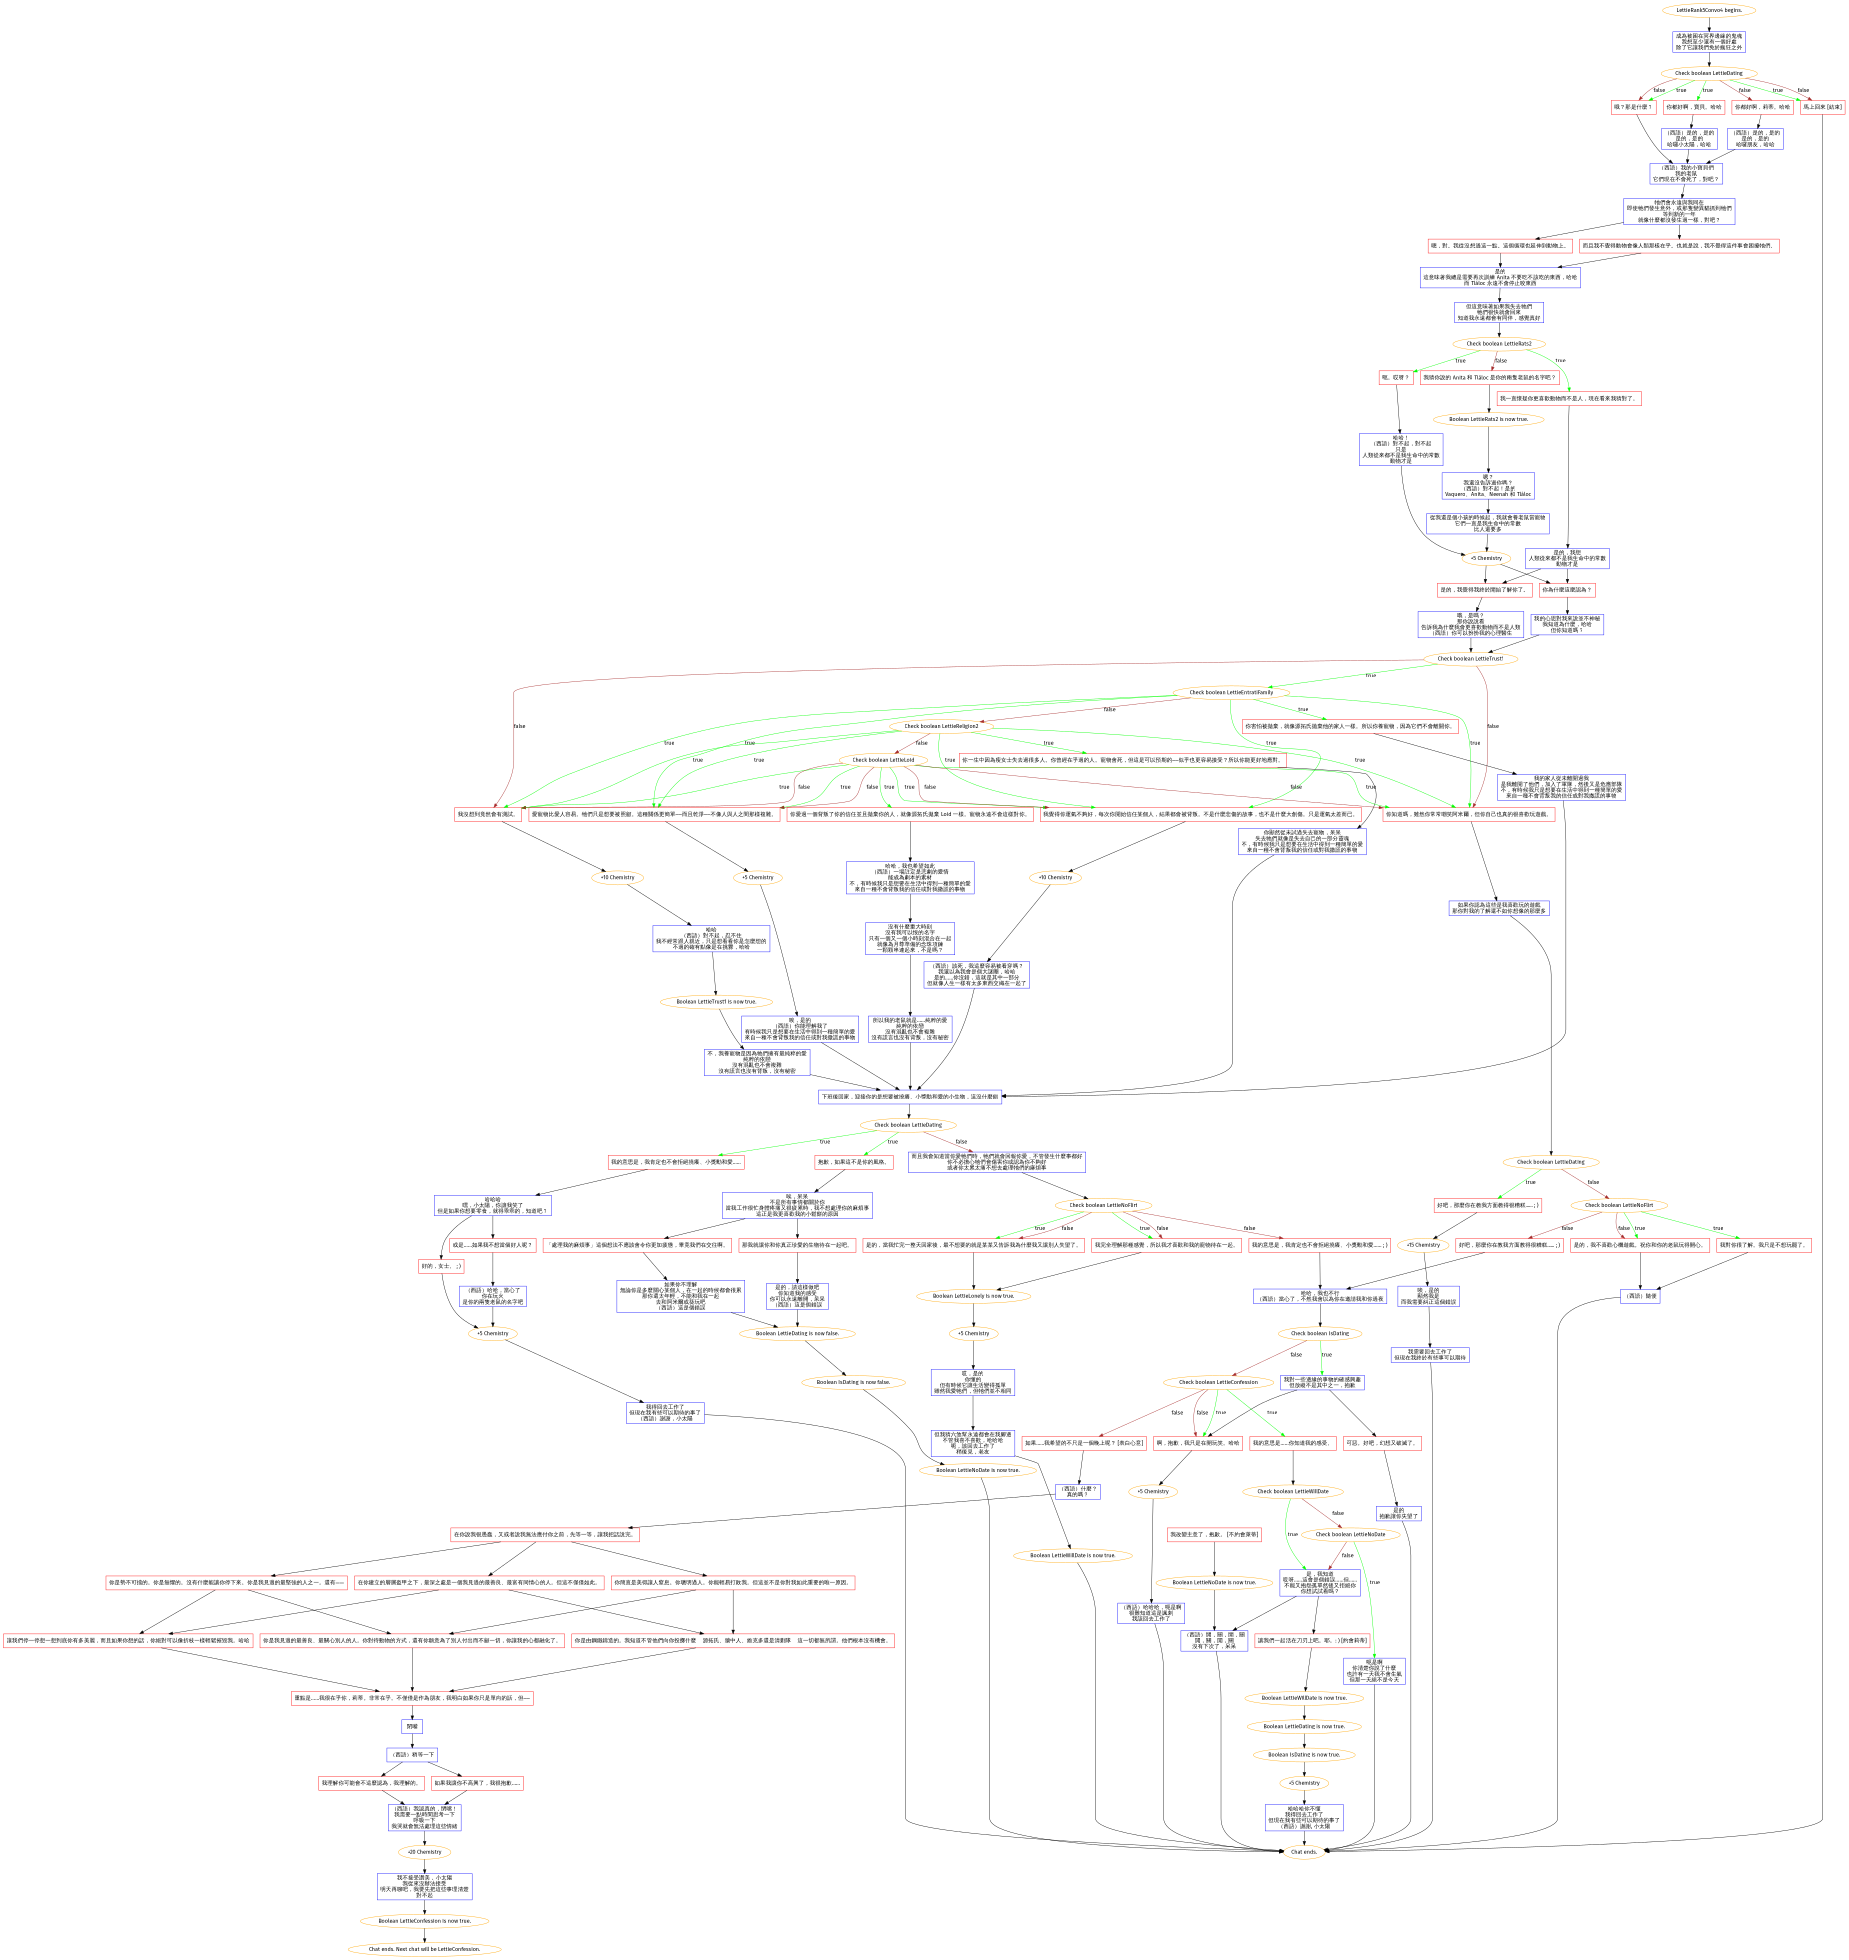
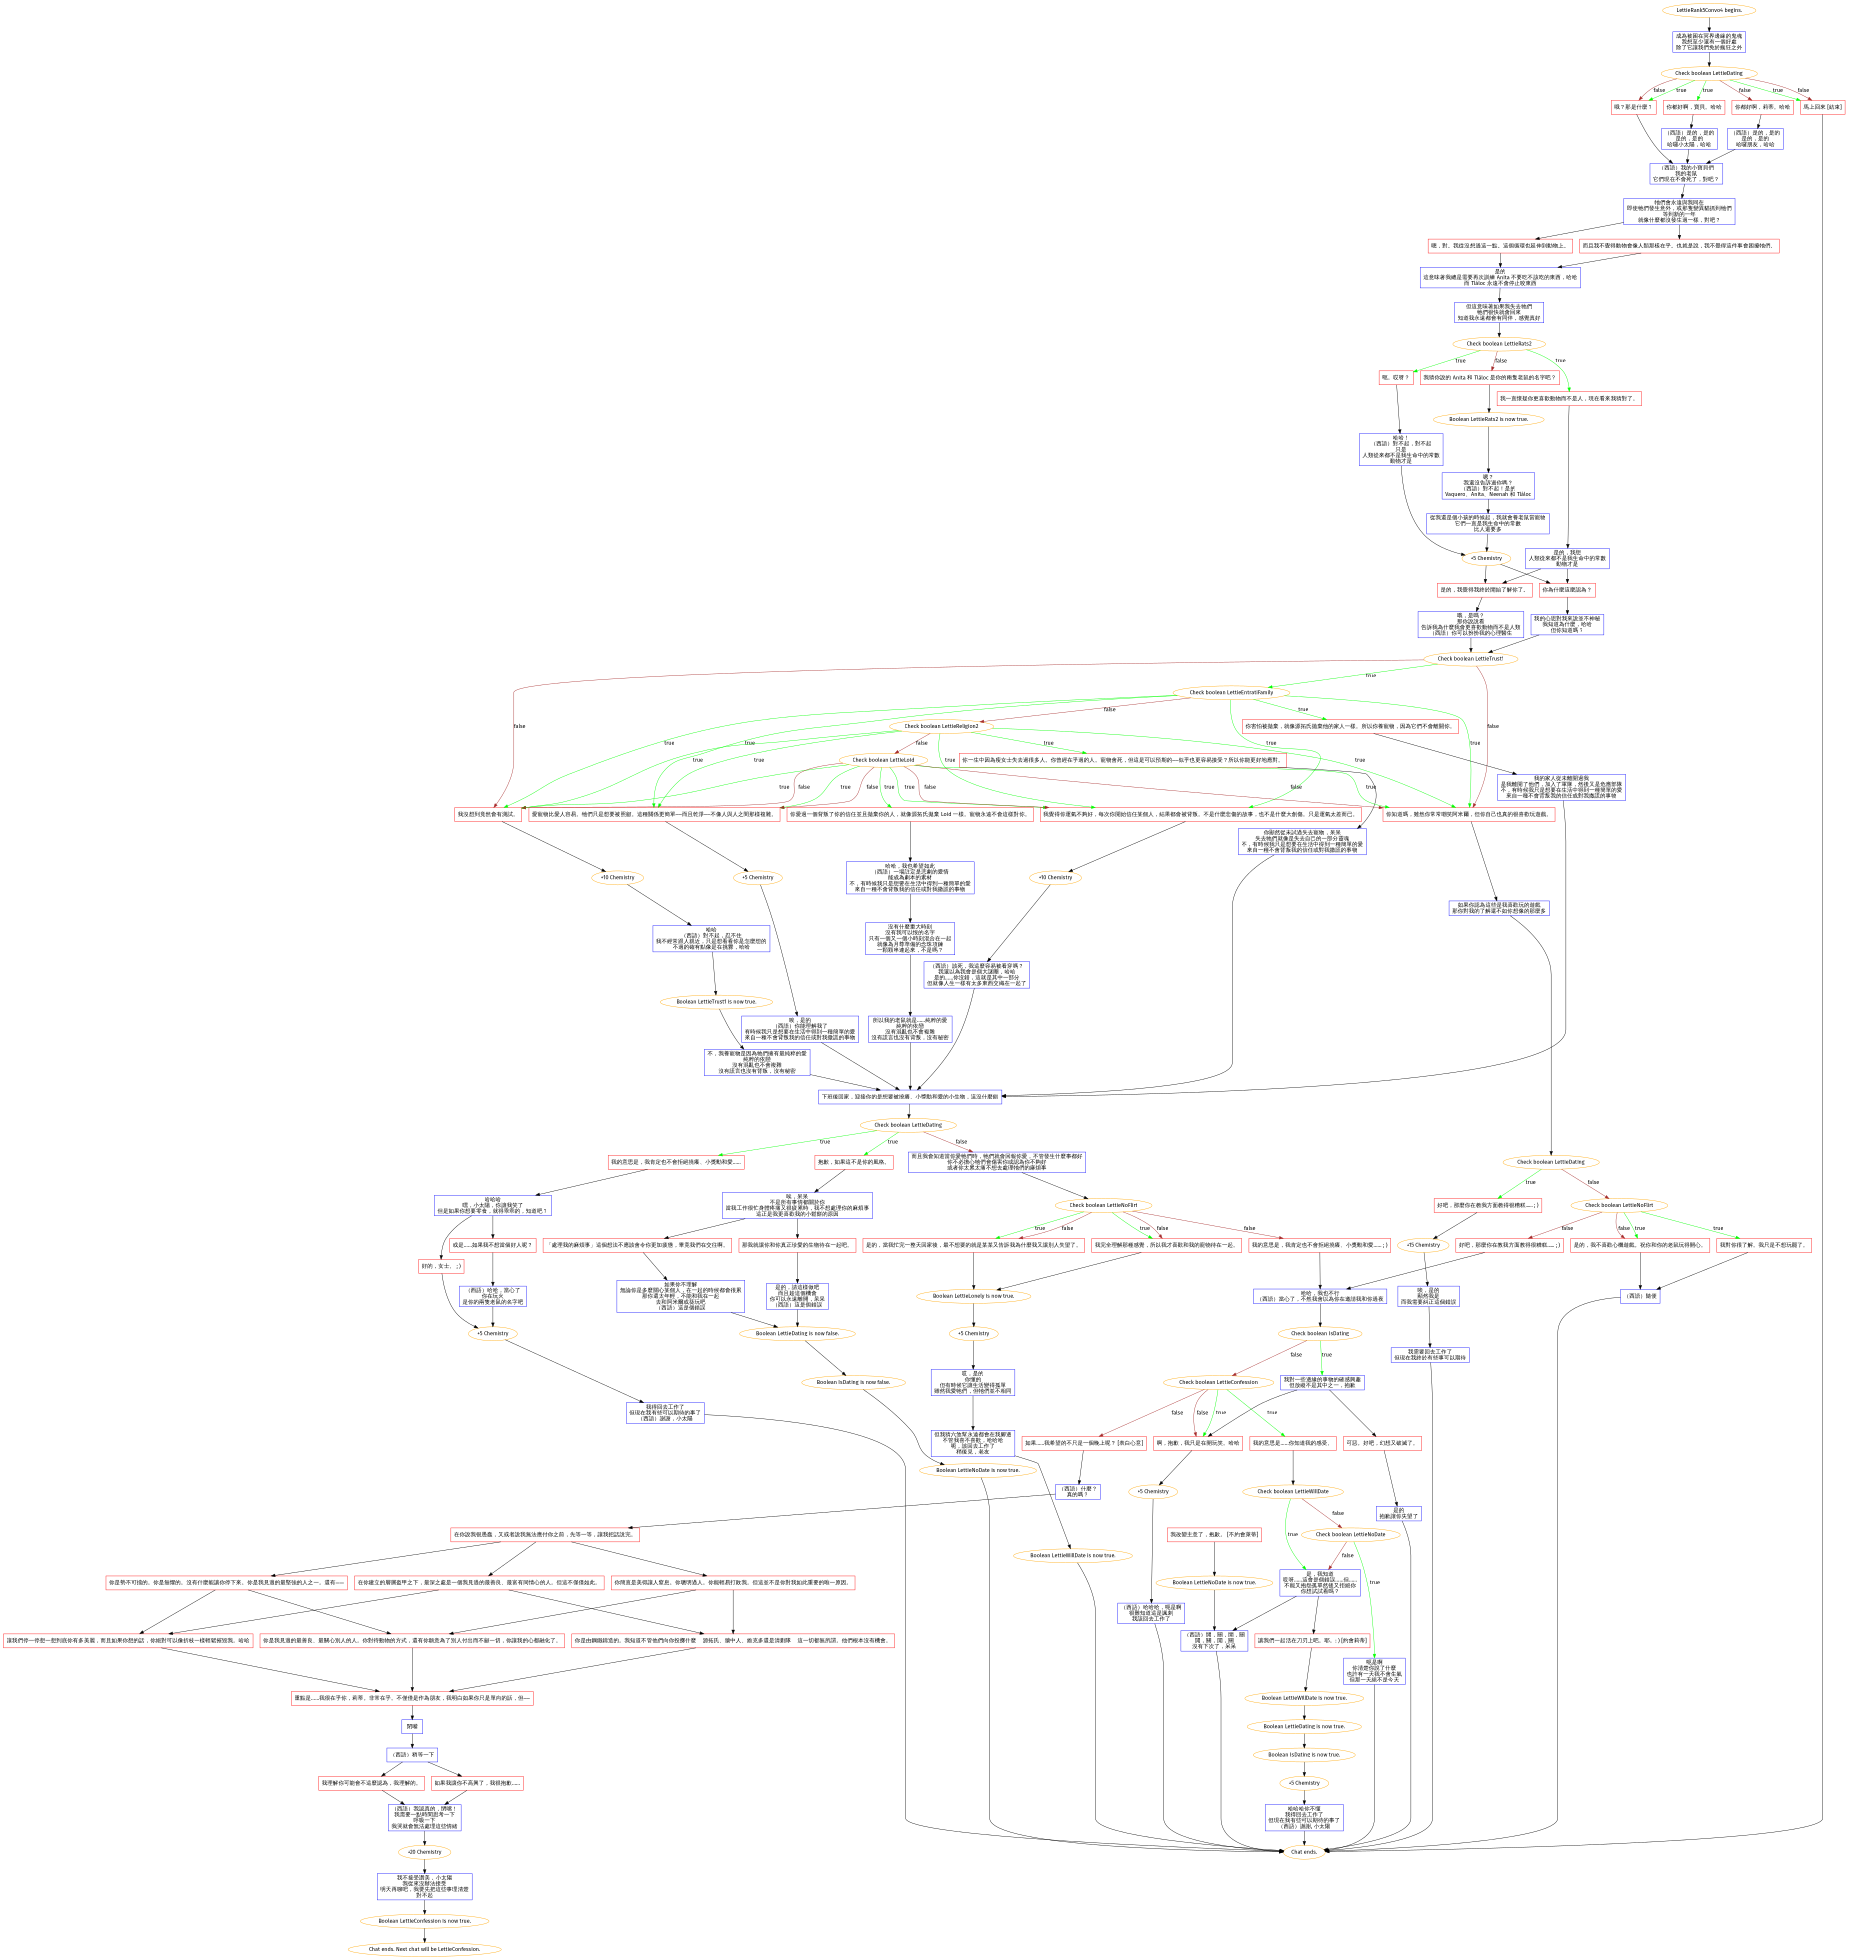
(797, 1296) -> (797, 1296)
